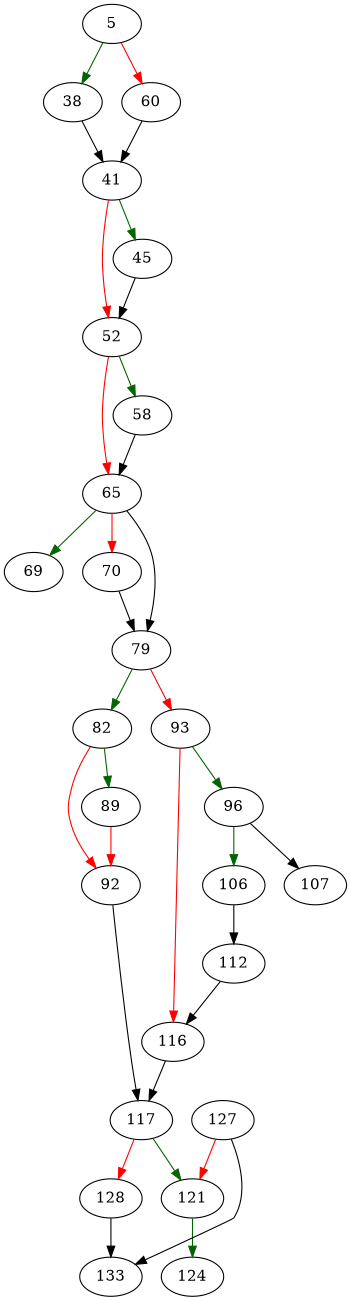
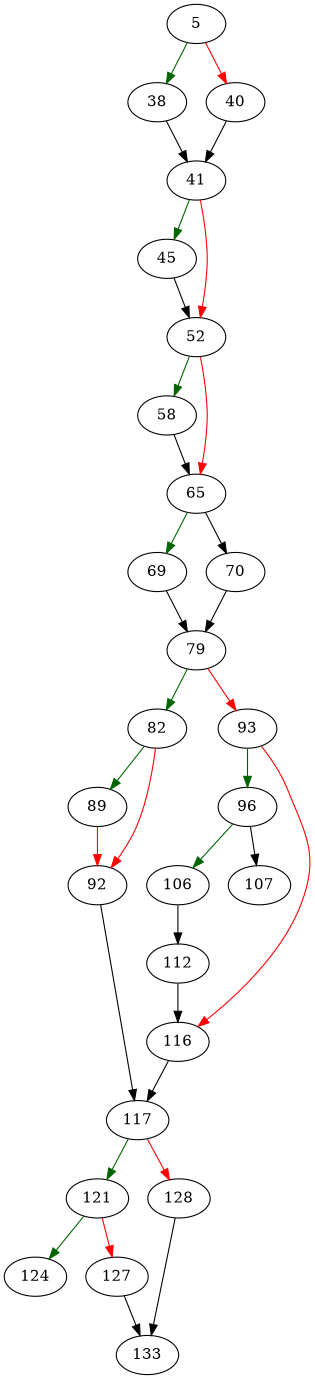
(151, 102) -> (236, 102)
(112, 528) -> (213, 528)
(153, 562) -> (174, 606)
(210, 1154) -> (106, 1232)
